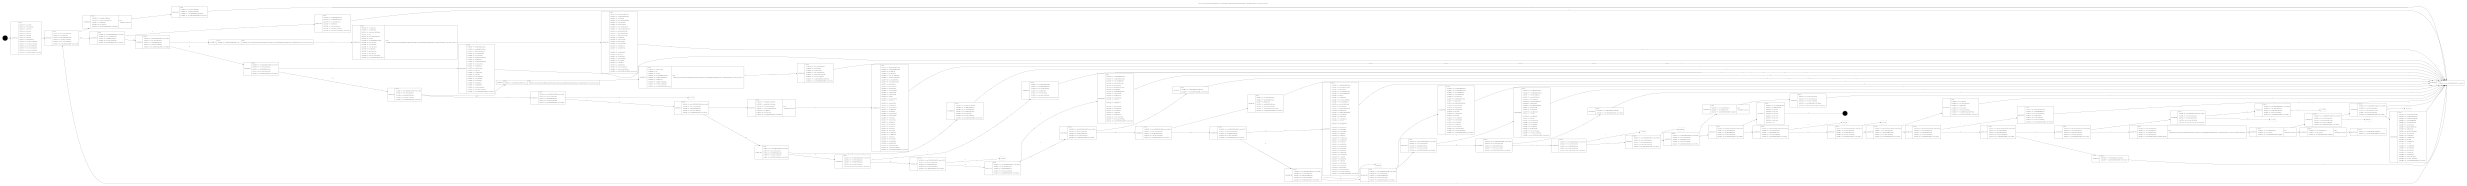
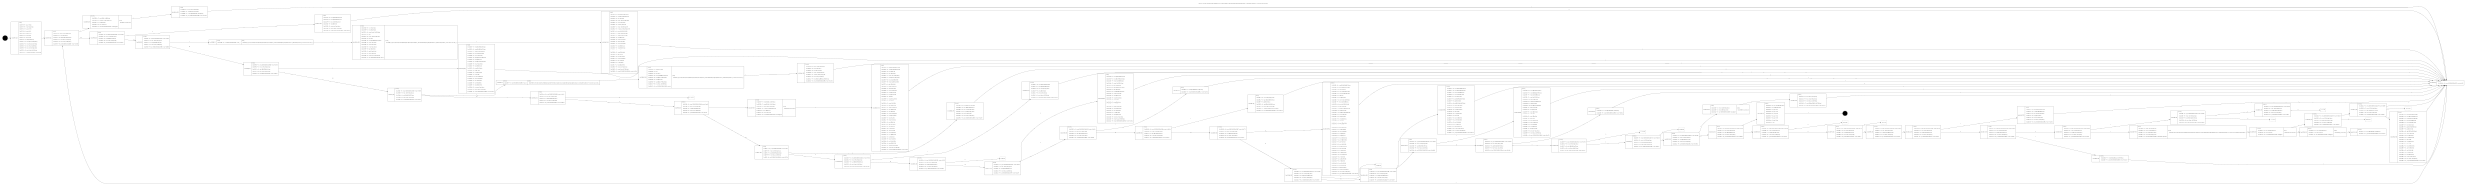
(1961, 107) -> none
